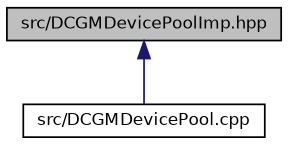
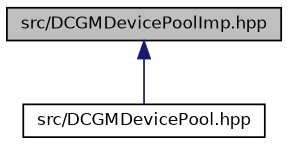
(144, 121) -> (144, 121)
